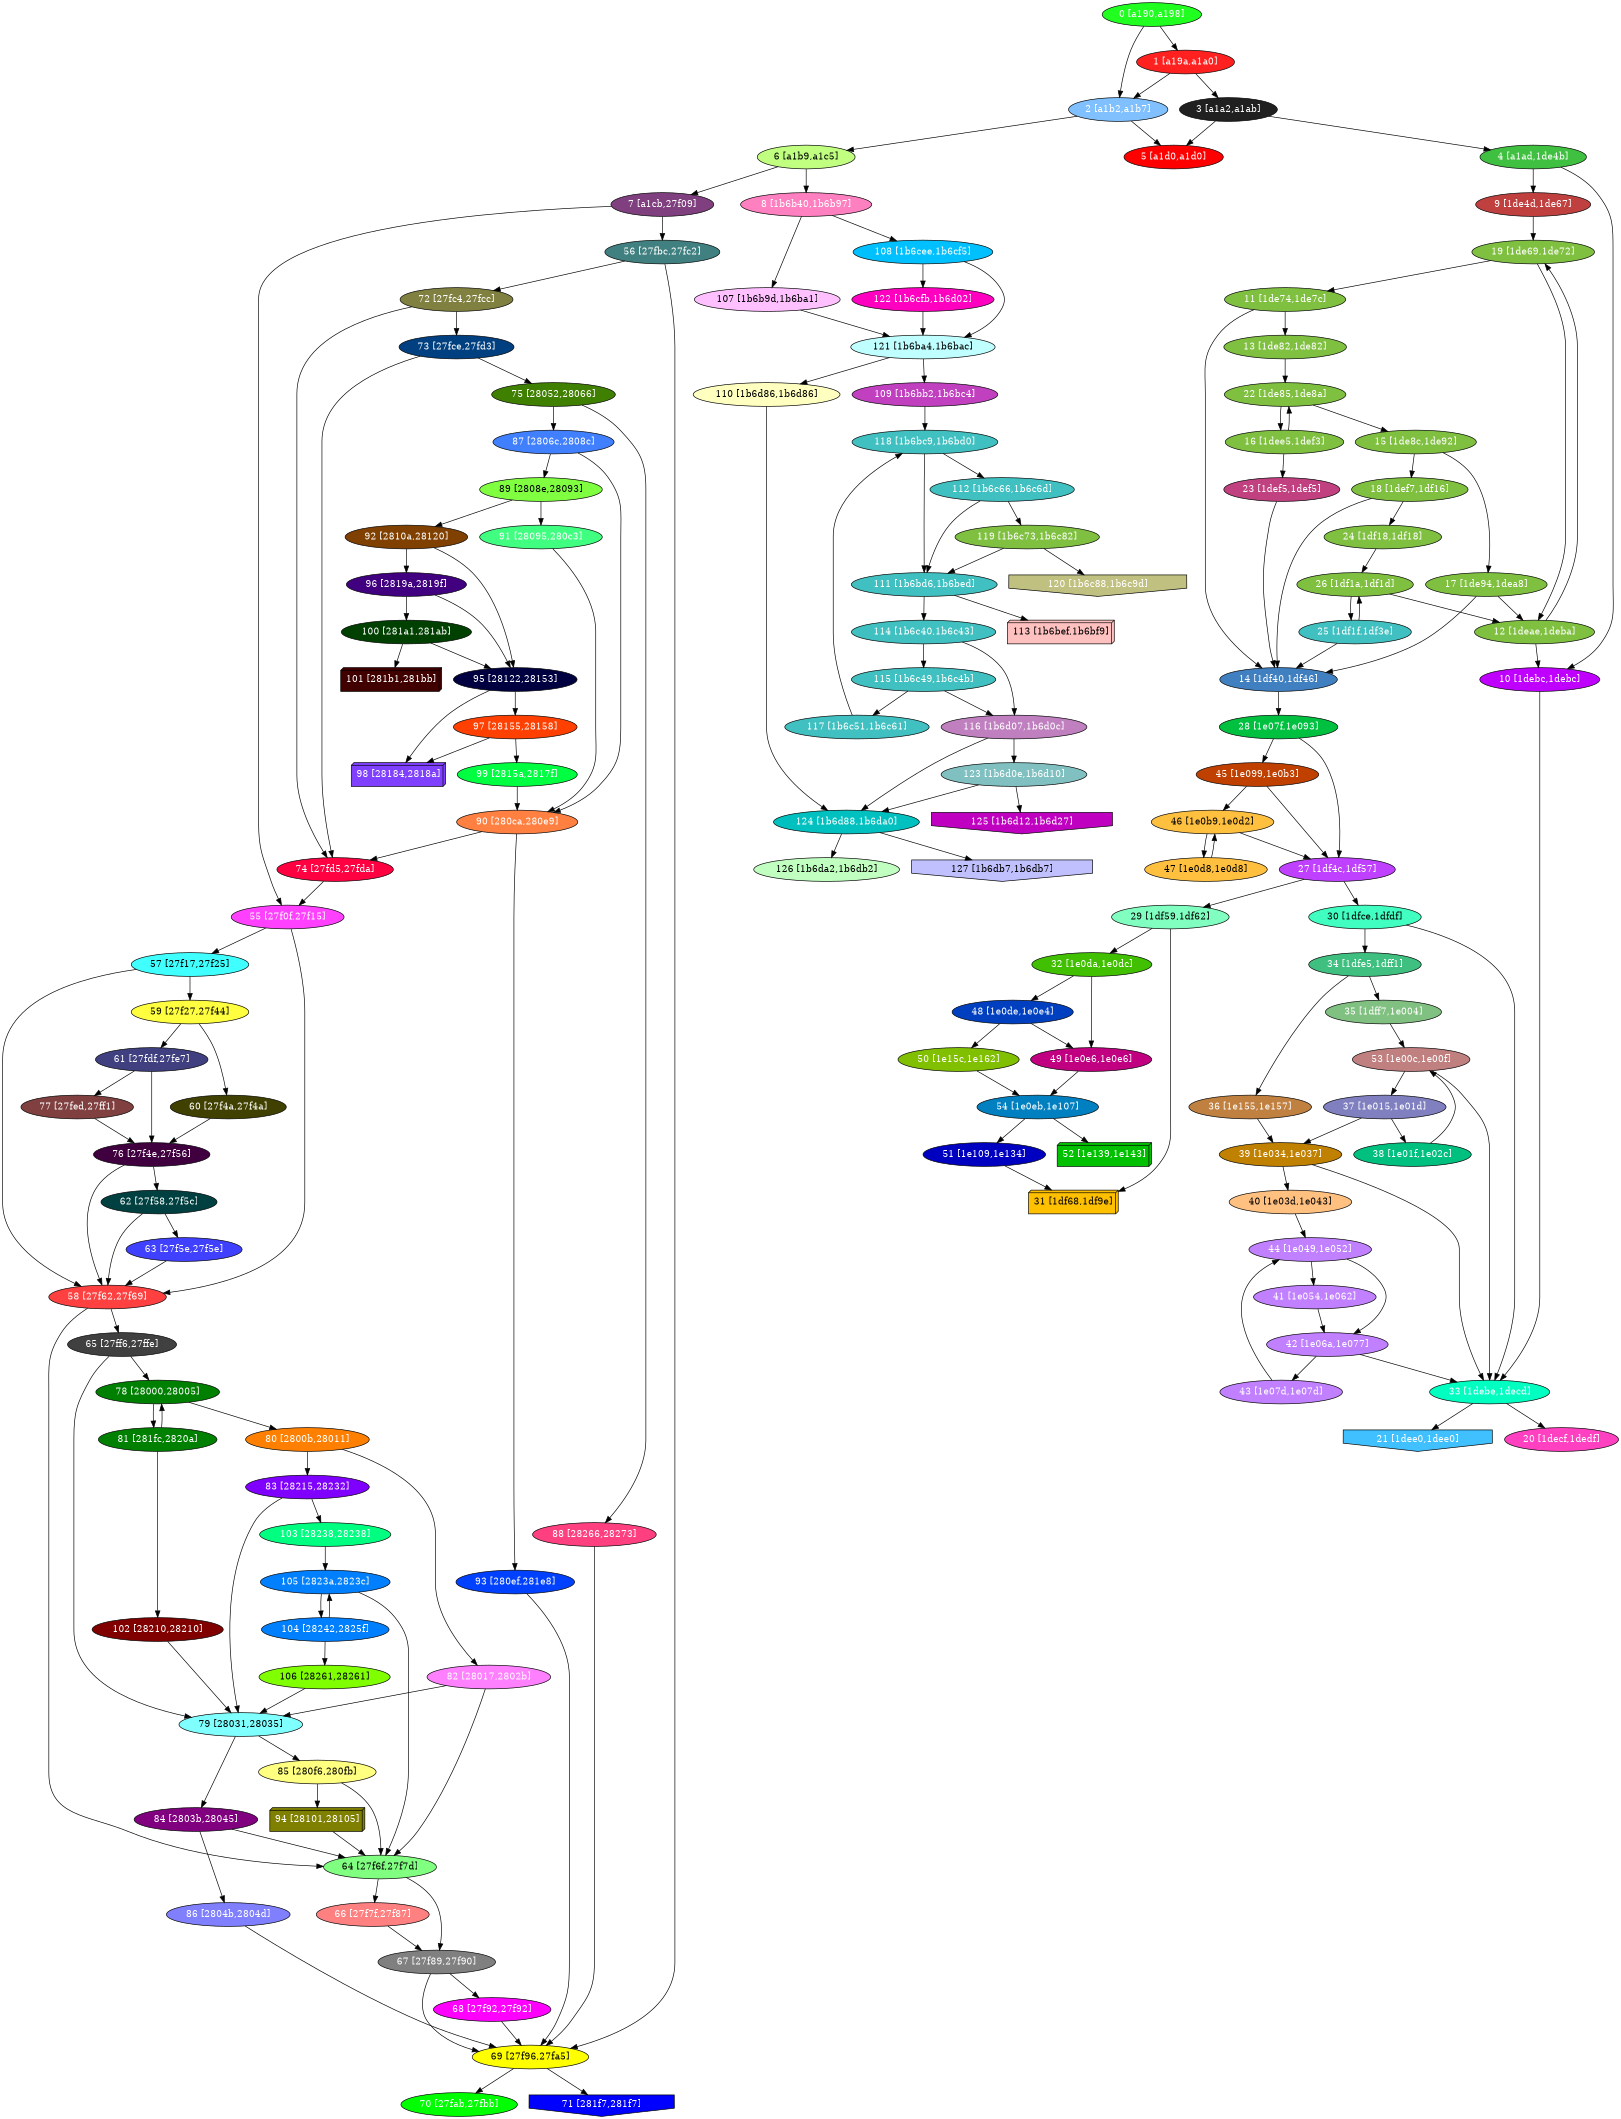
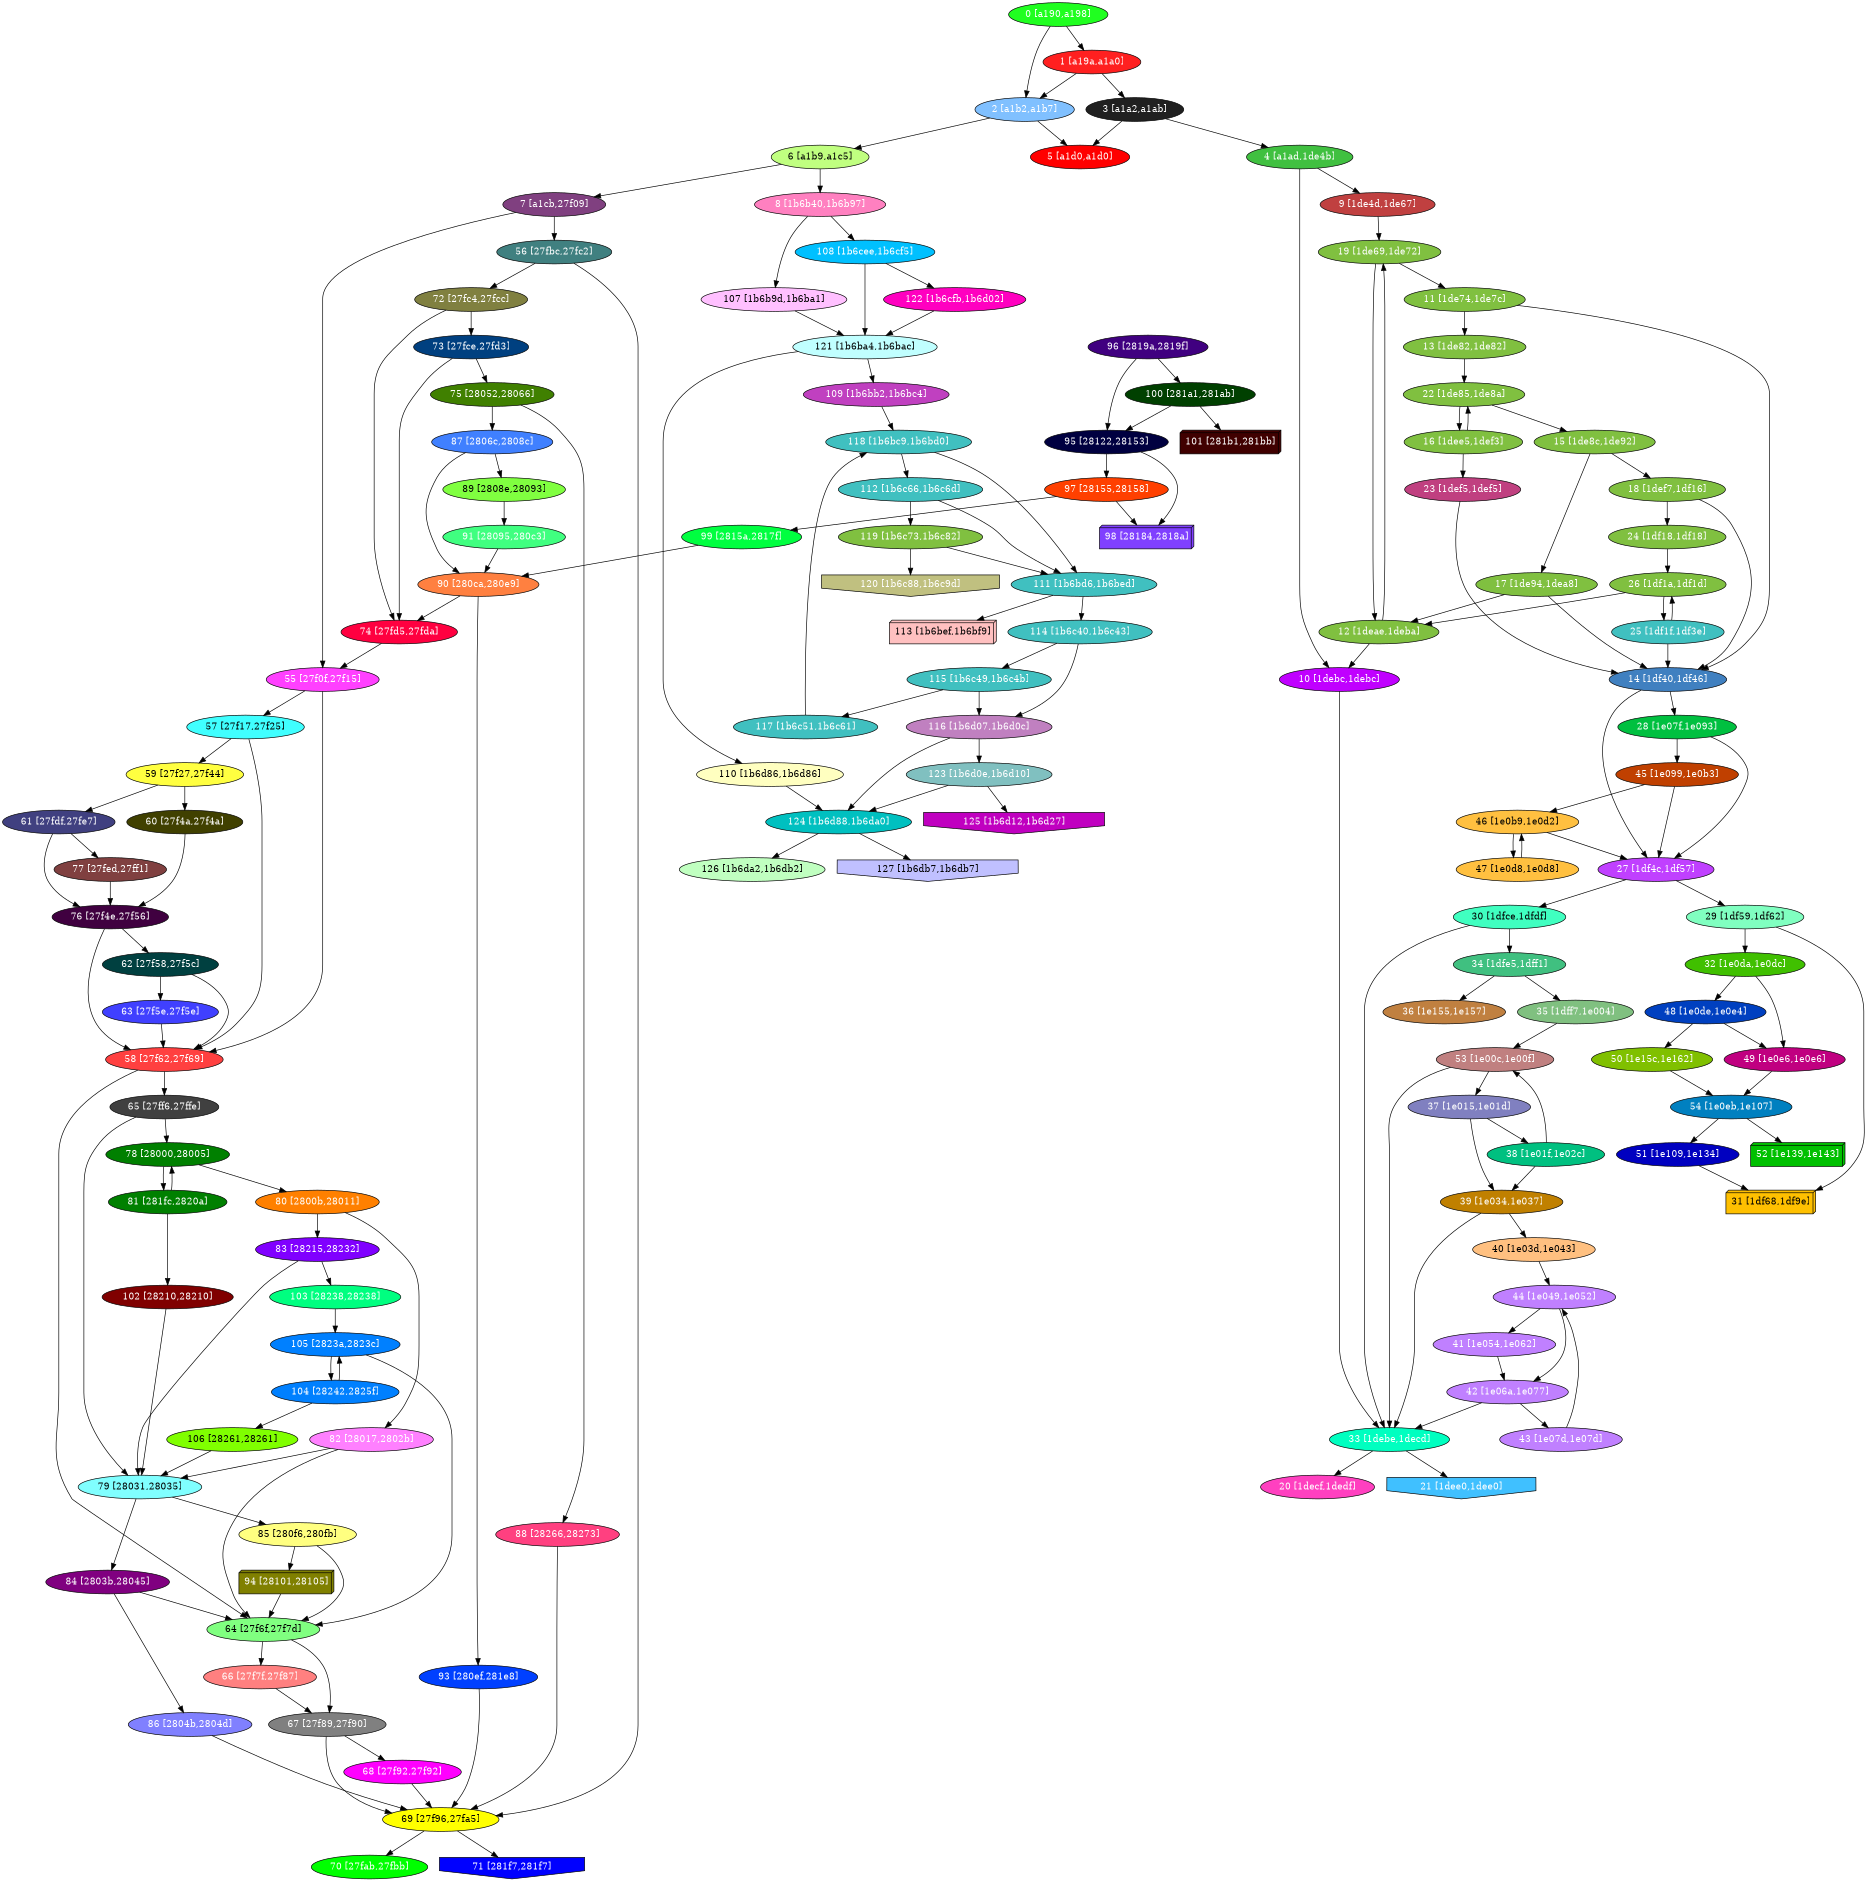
(406, 537) -> none
none -> (1604, 768)
(1263, 1128) -> (1526, 1176)
